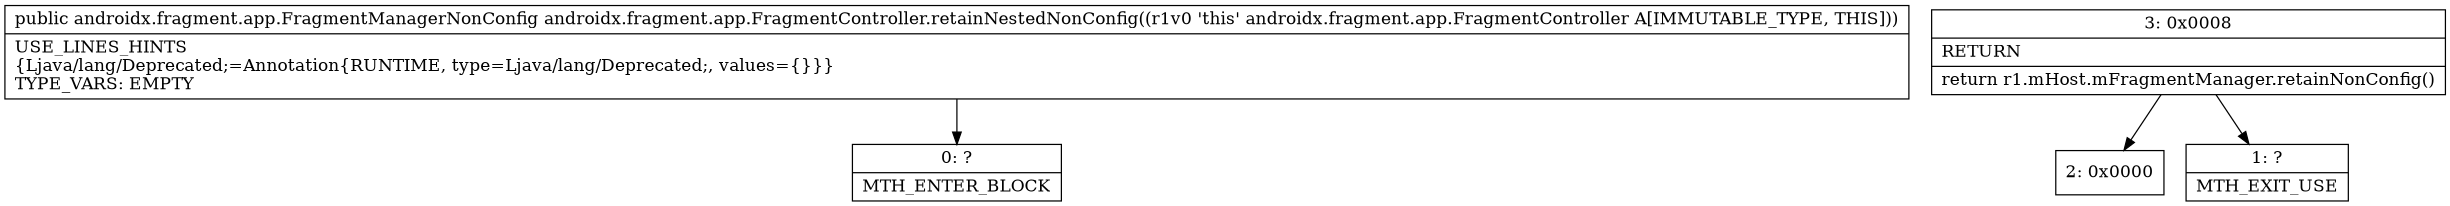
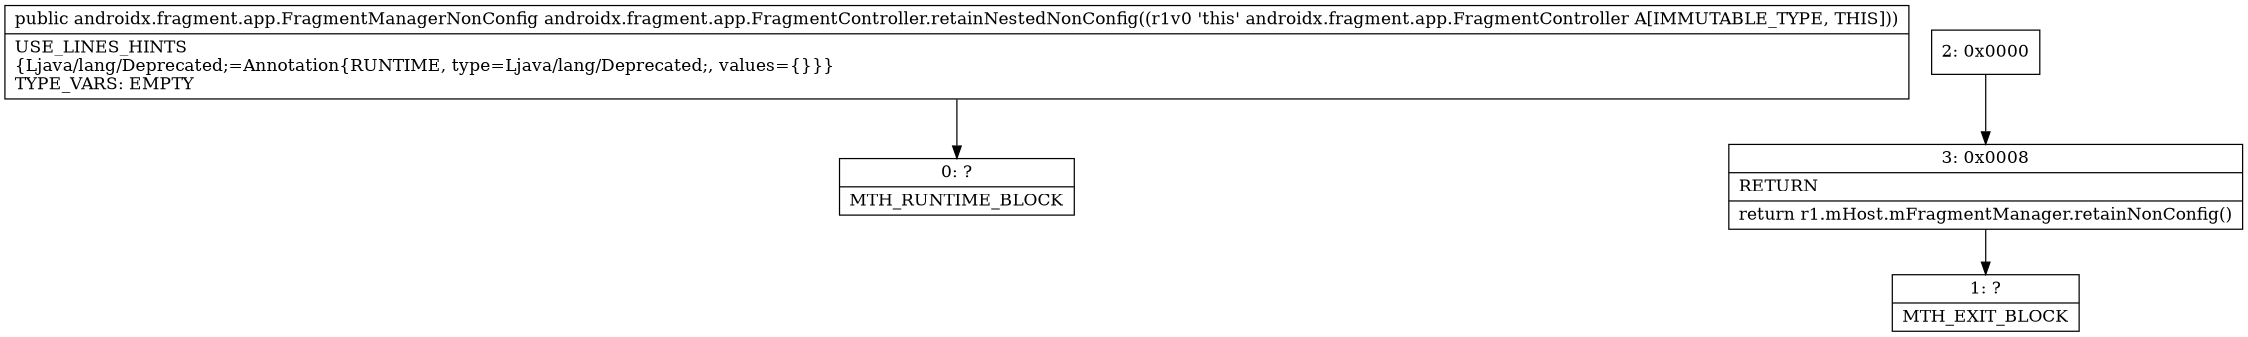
(2146, 117) -> (1986, 103)
(957, 186) -> (957, 200)
(2267, 186) -> (1986, 317)
